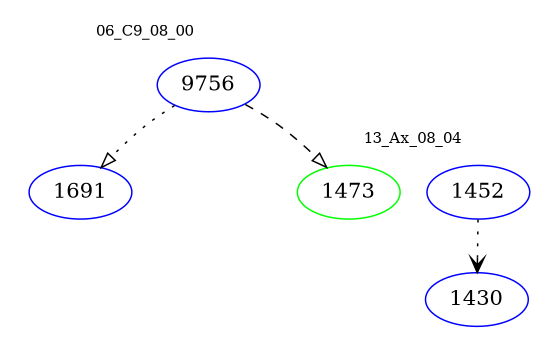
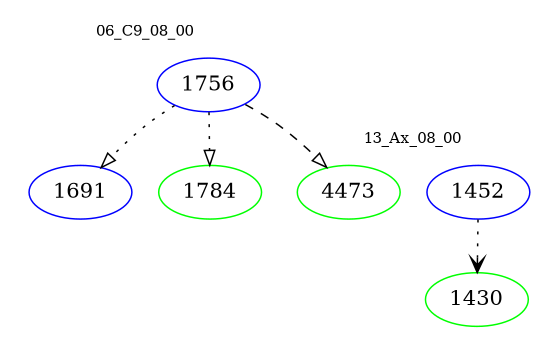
(209, 85) -> (209, 85)
(413, 139) -> (413, 139)
none -> (210, 192)
(349, 192) -> (349, 192)
(477, 300) -> (477, 300)
